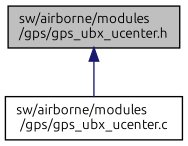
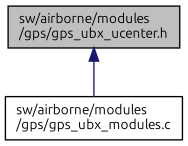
(94, 118) -> (94, 118)
